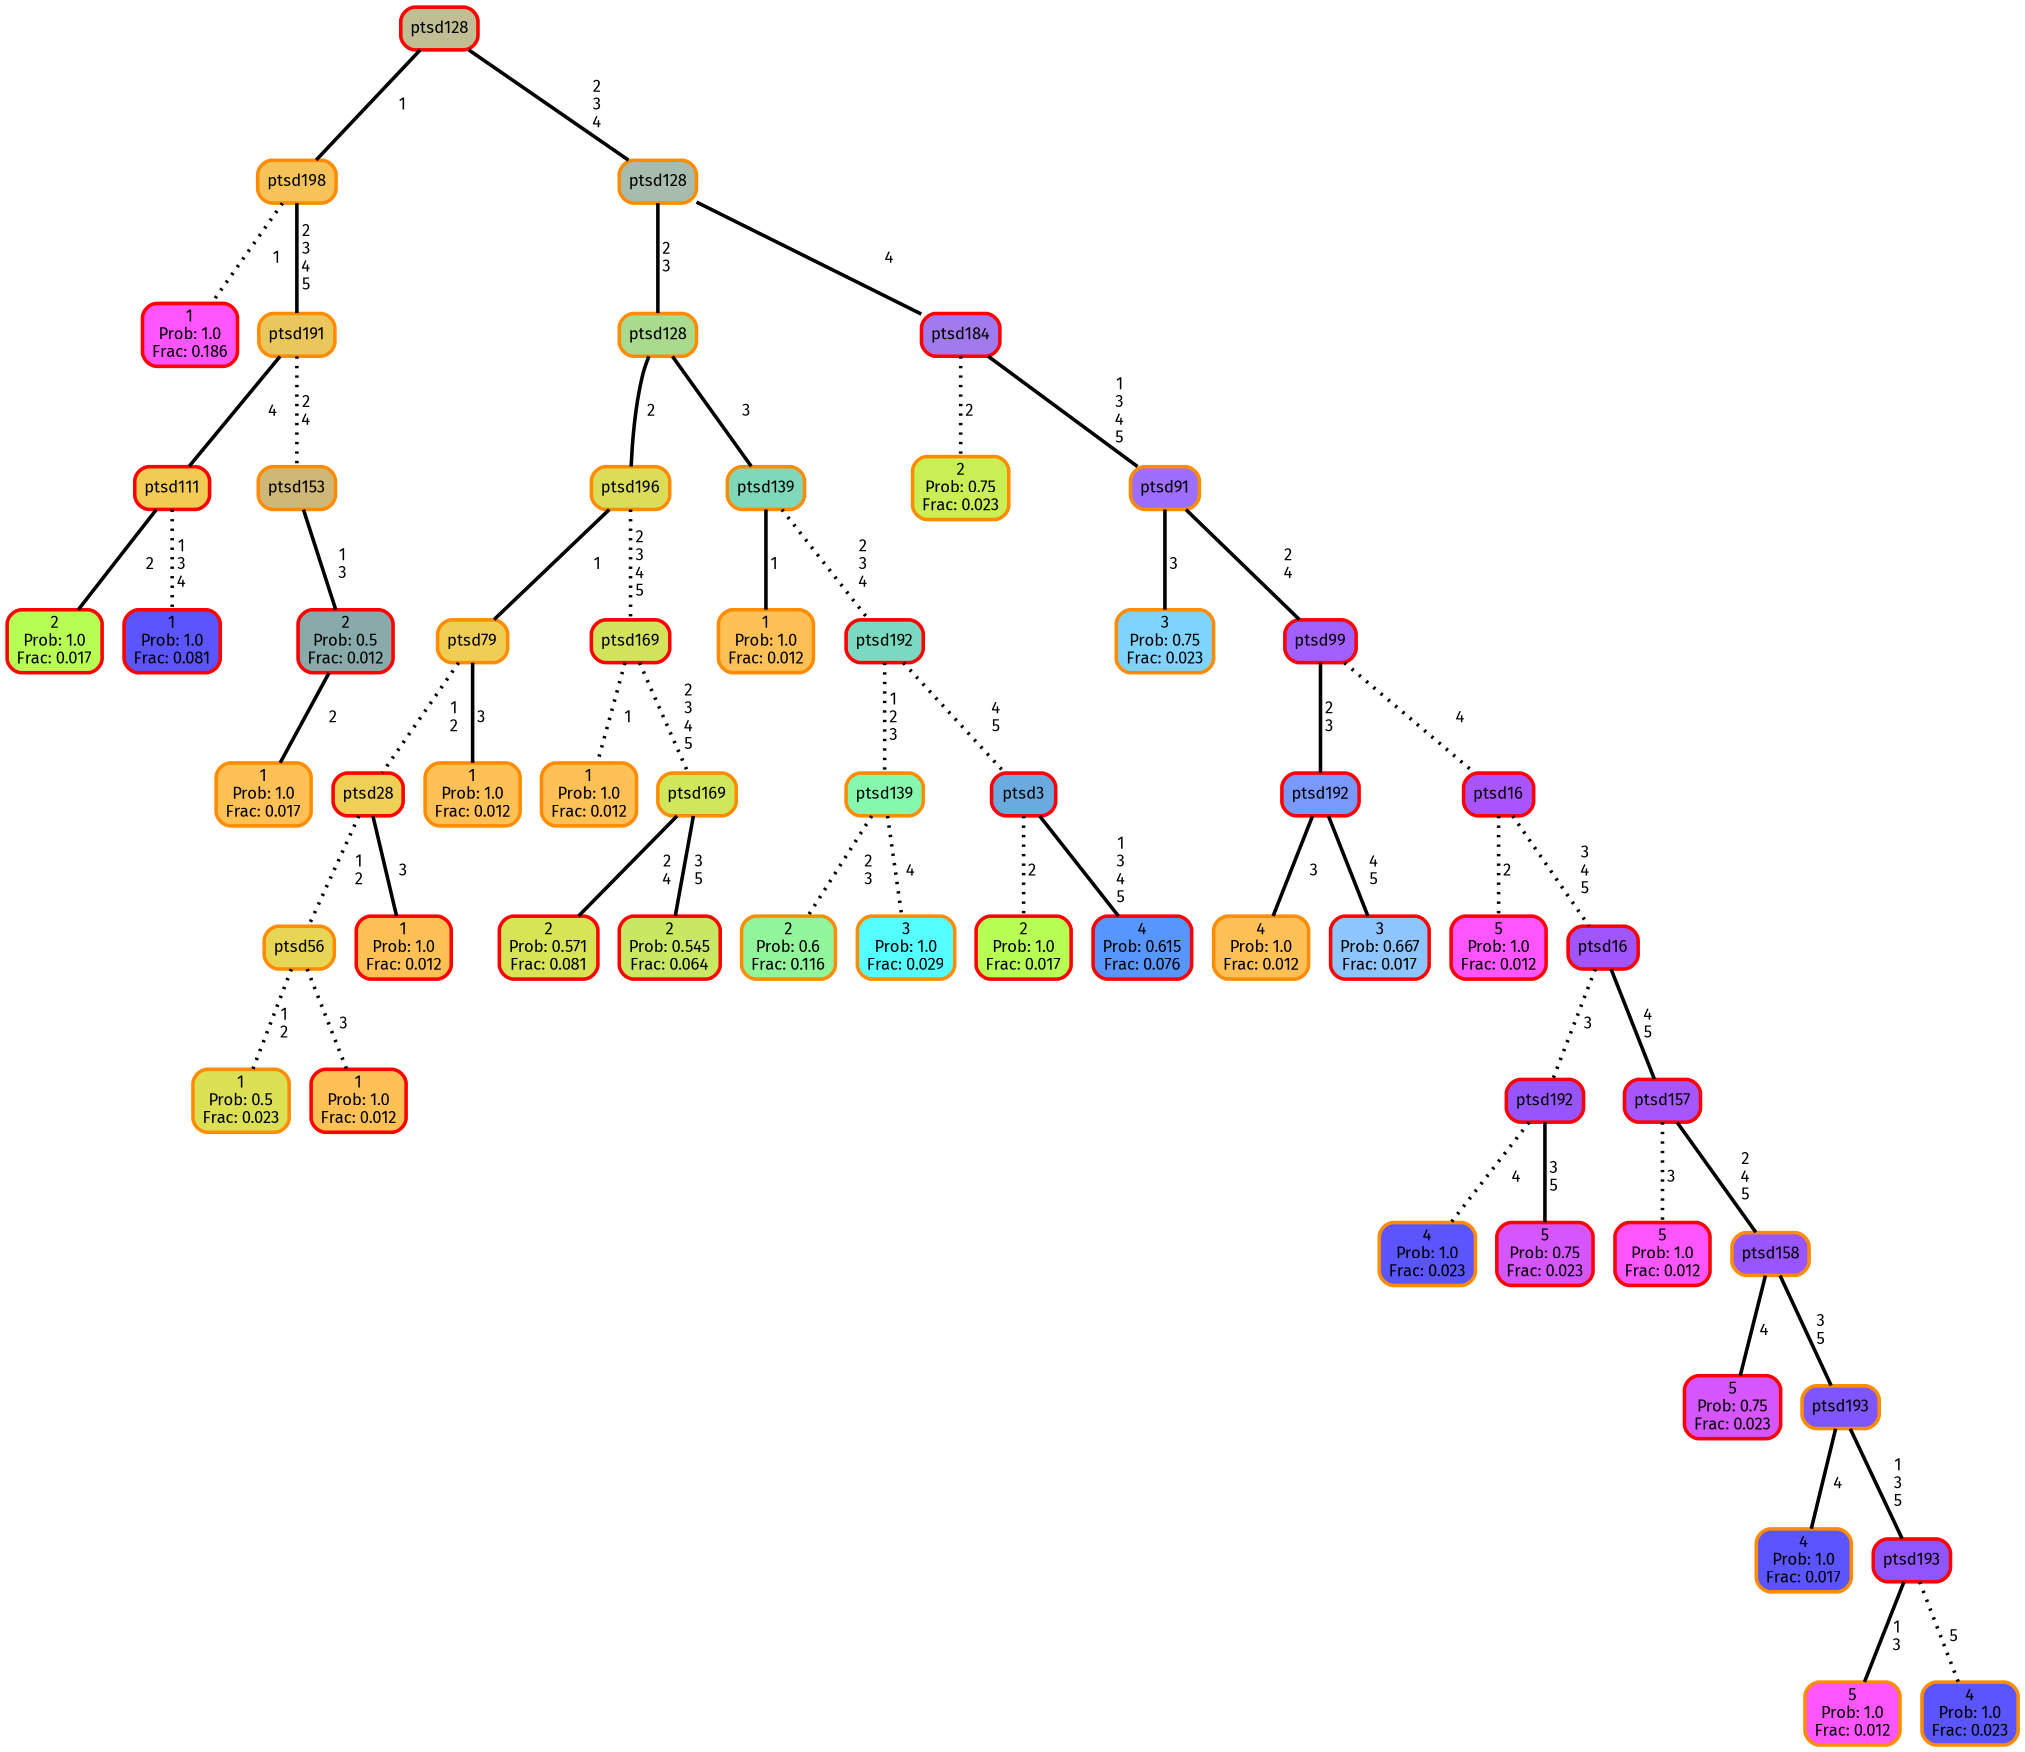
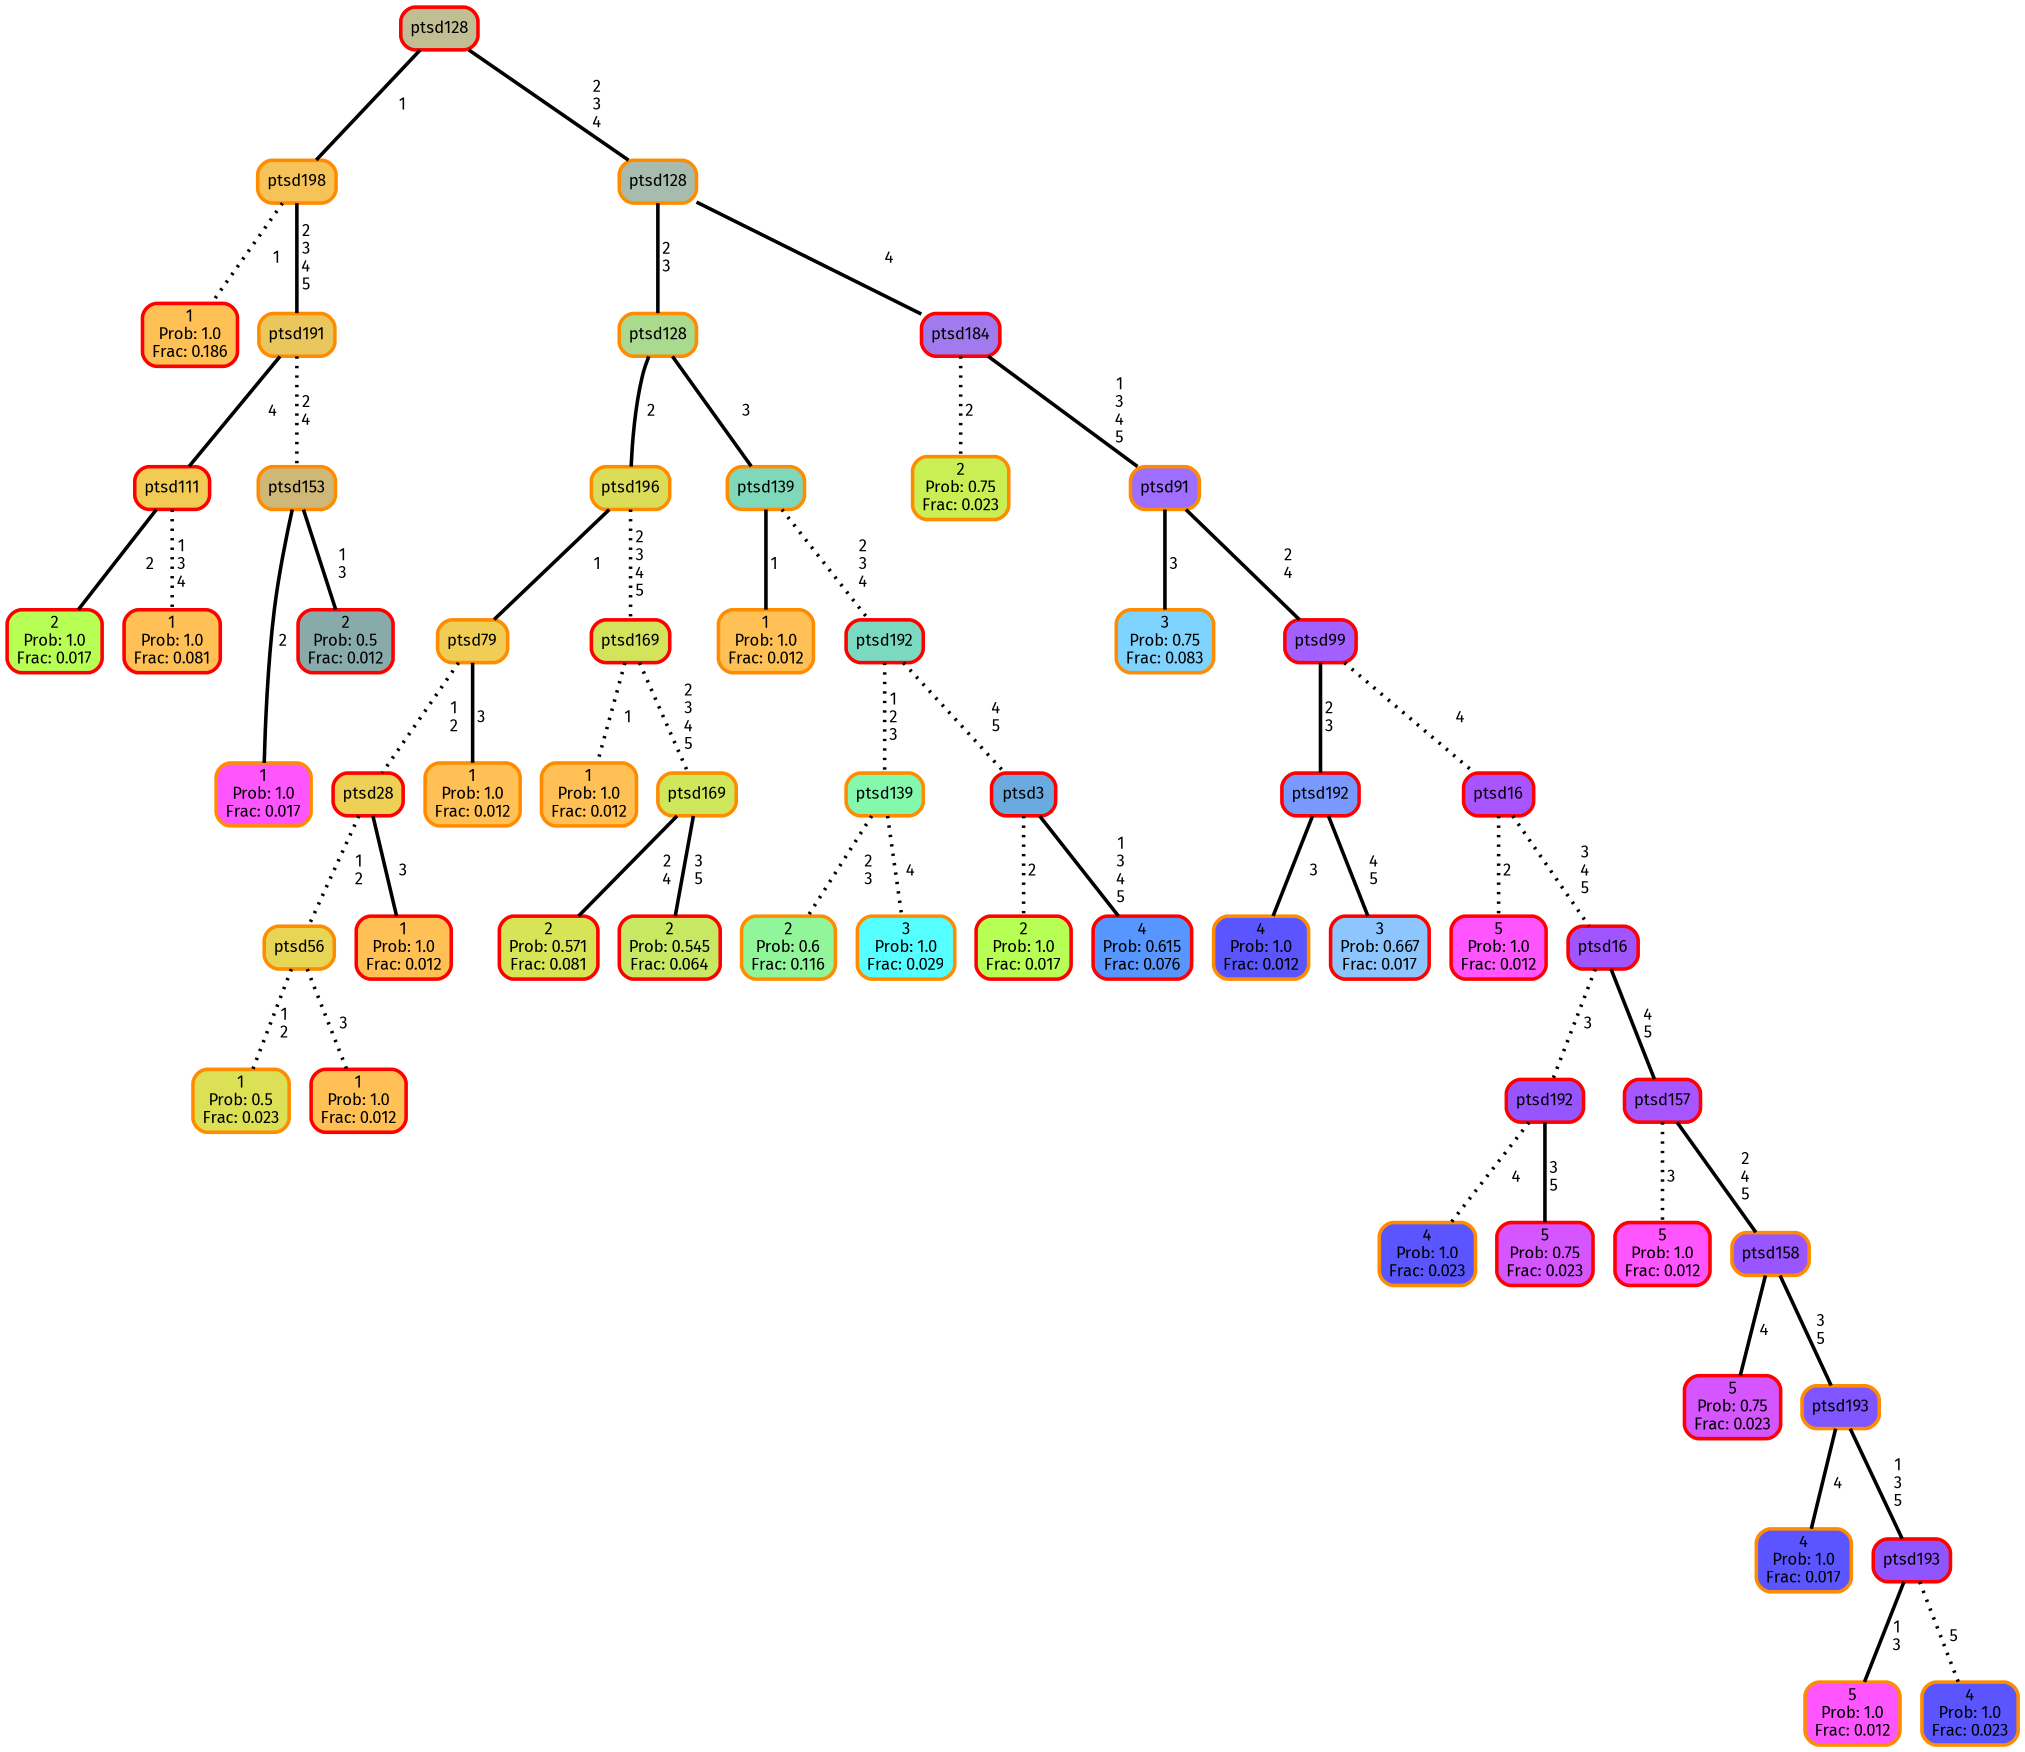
(190, 335) -> (190, 335)
(172, 641) -> (172, 641)
(1165, 641) -> (1165, 641)
(305, 718) -> (272, 635)
(264, 794) -> (264, 794)
(1261, 948) -> (1261, 948)
